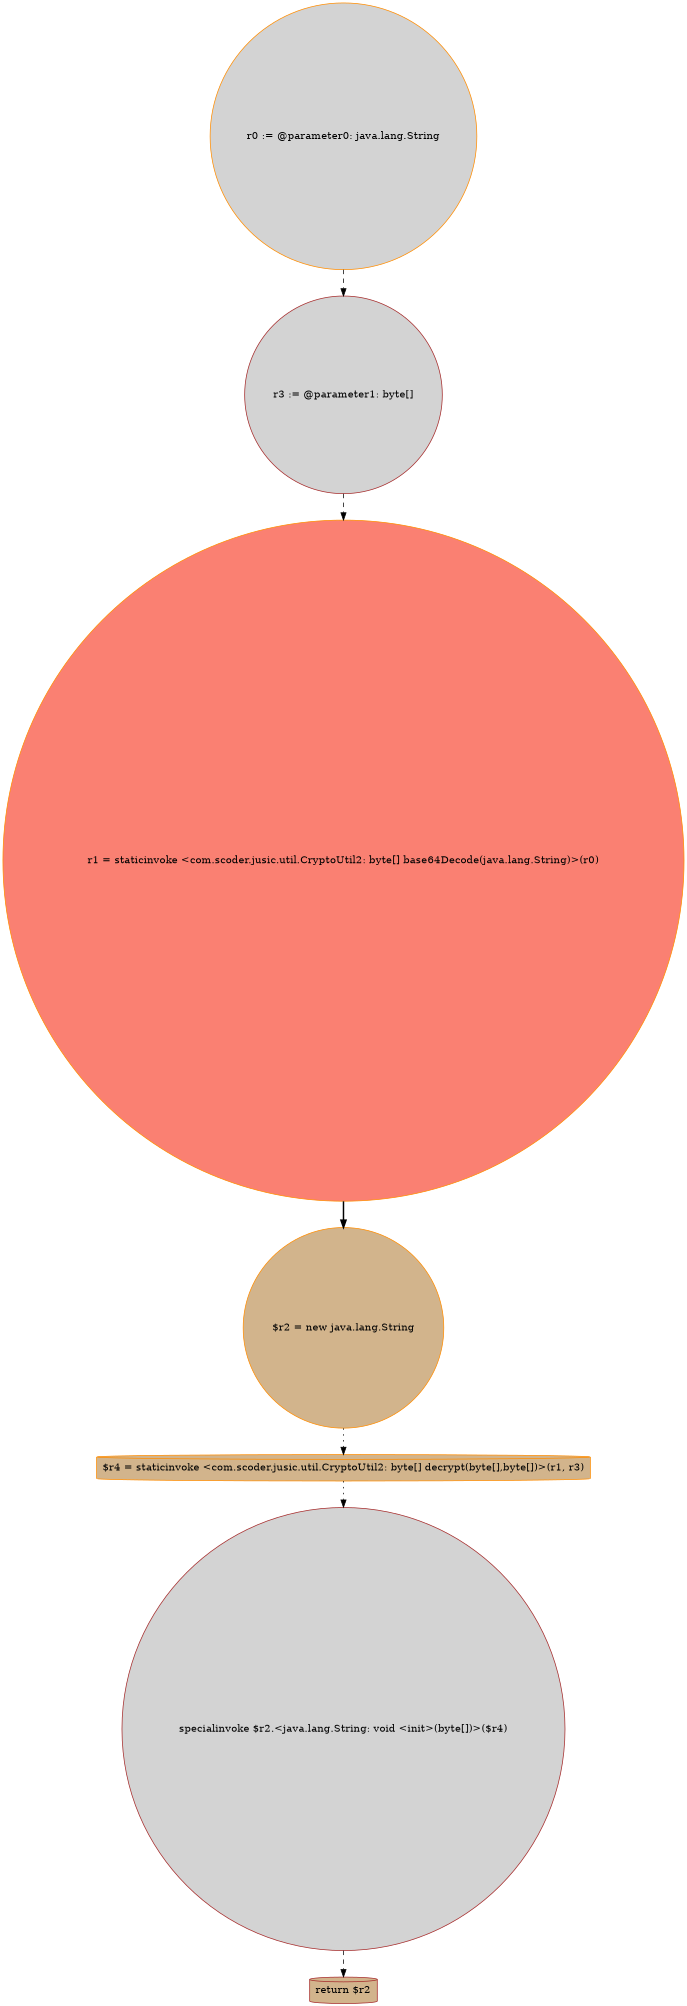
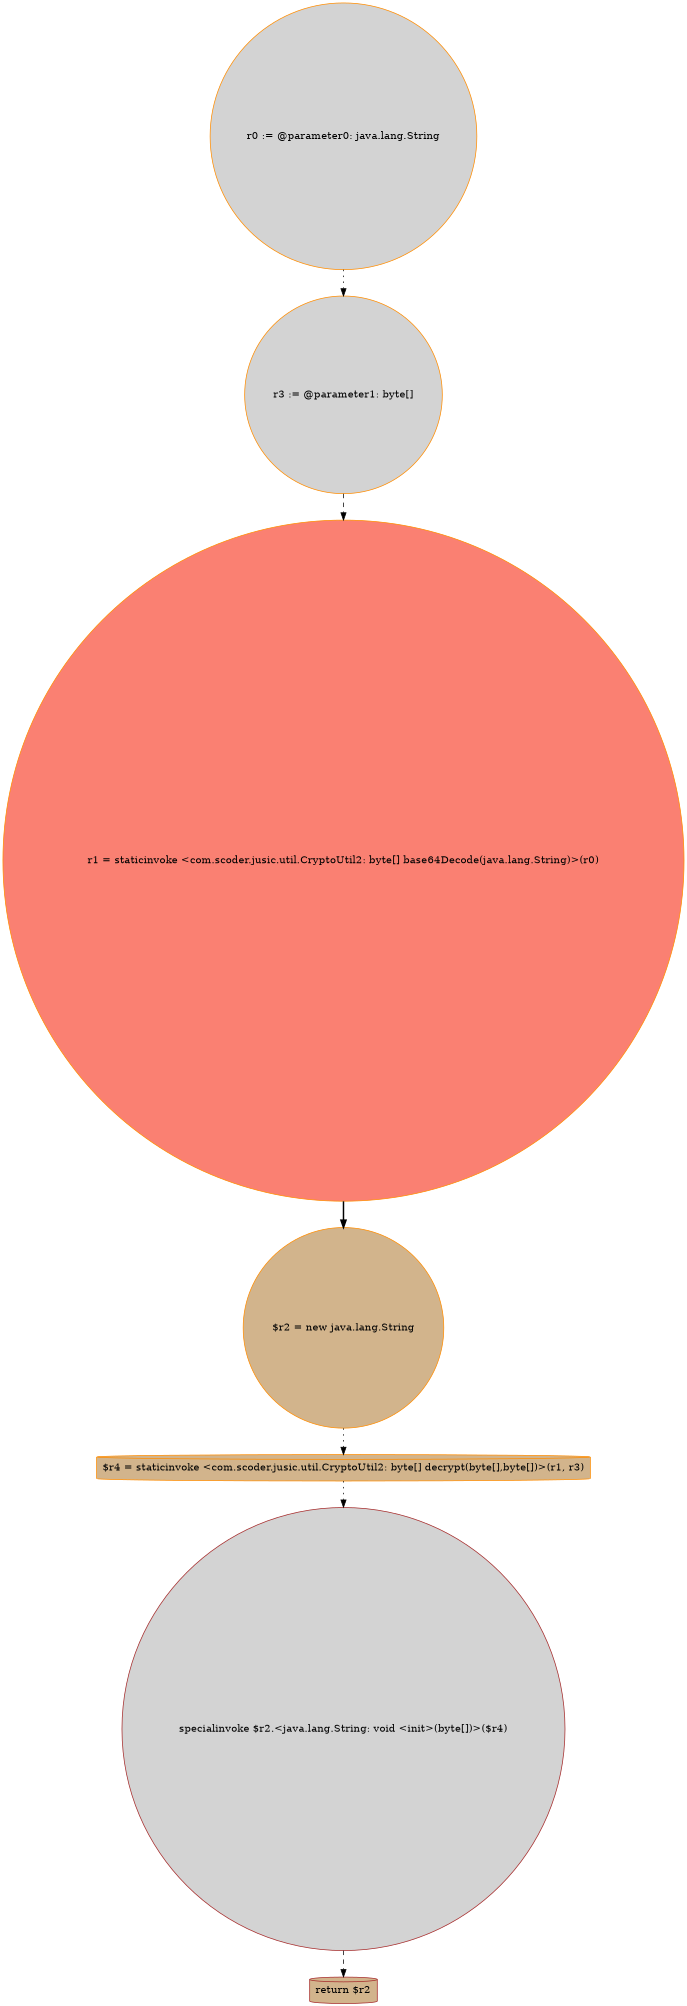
(343, 279) -> (343, 279)
(343, 395) -> (343, 395)
